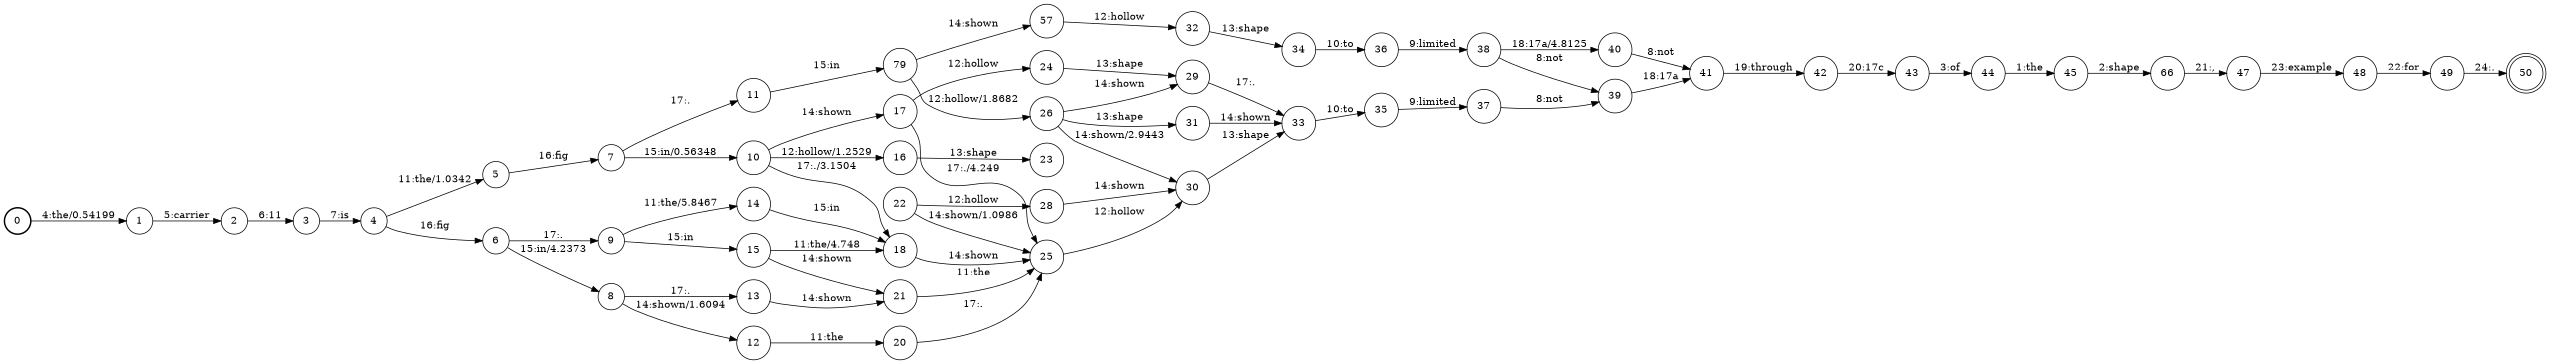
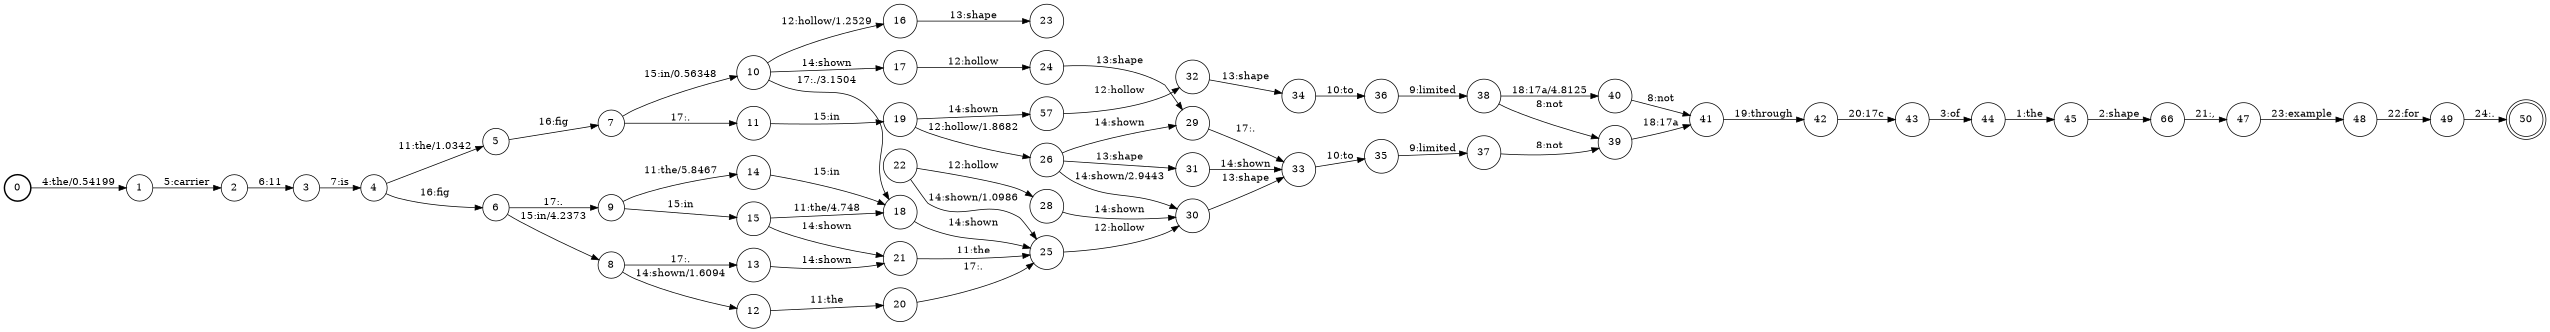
(900, 65) -> (900, 120)
(969, 185) -> none
